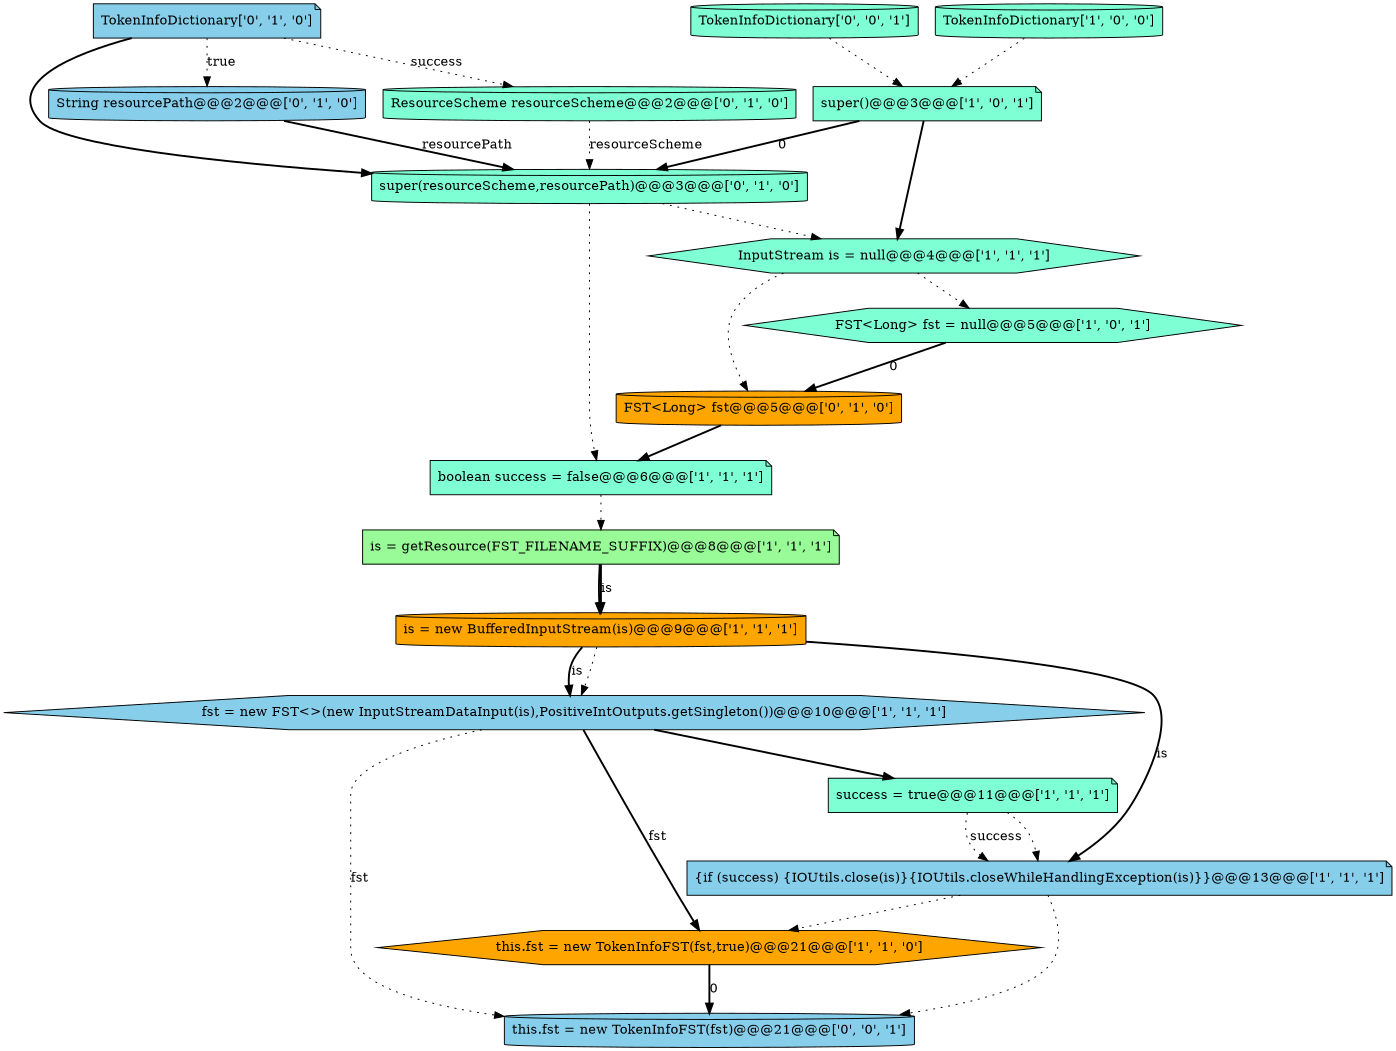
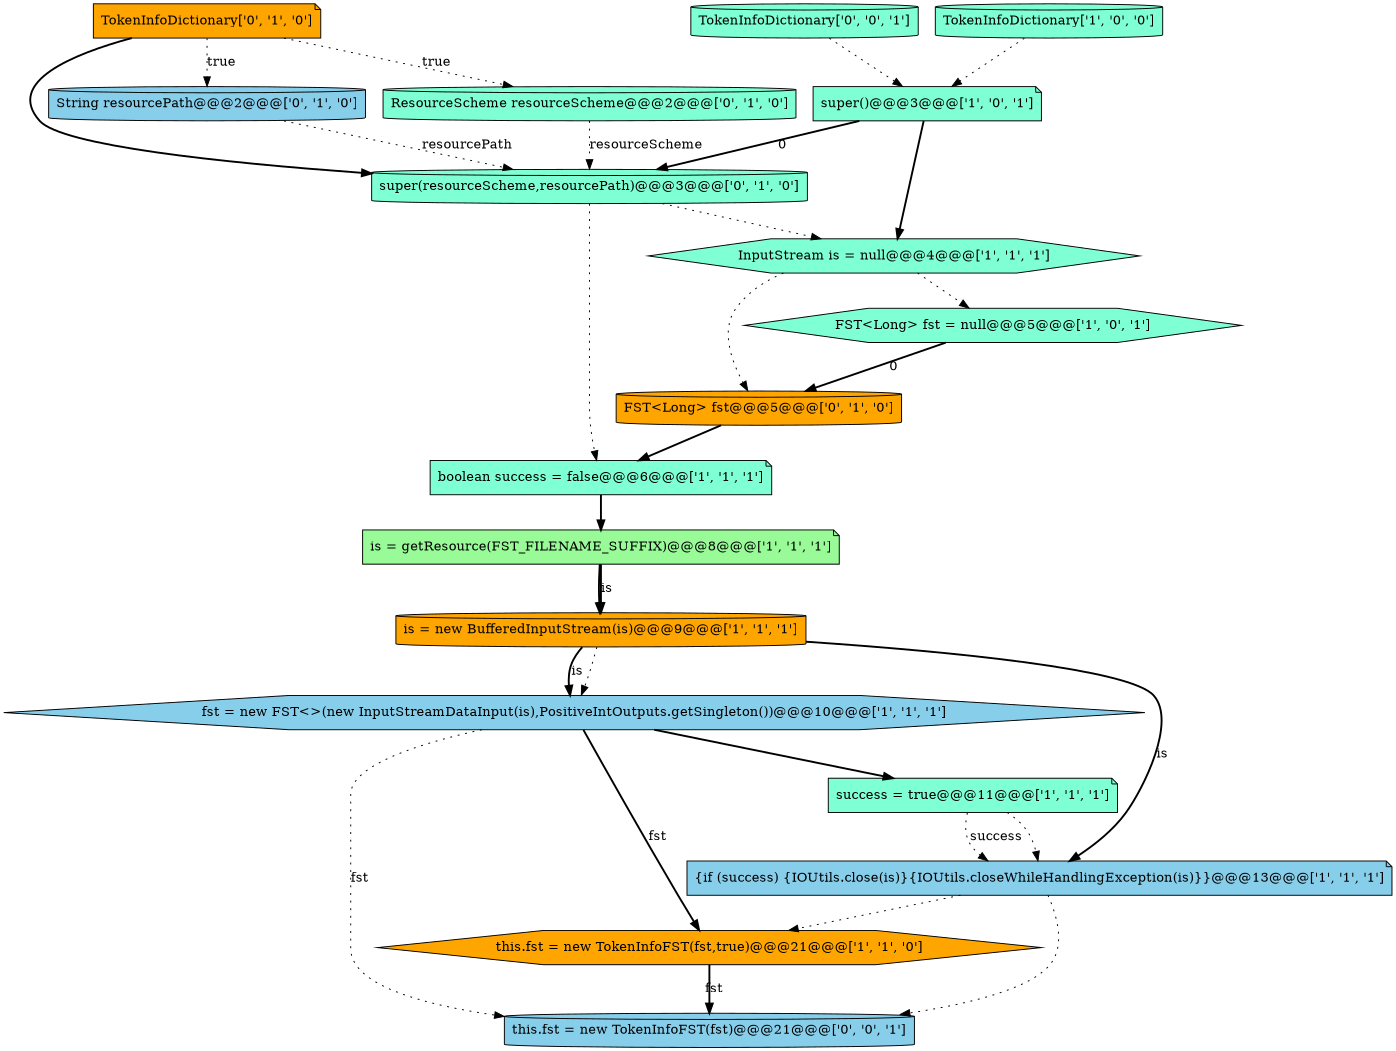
(207, 21) -> (207, 21)
(437, 62) -> (437, 62)
(394, 144) -> (394, 144)
(601, 508) -> (601, 508)
(714, 989) -> (714, 989)
